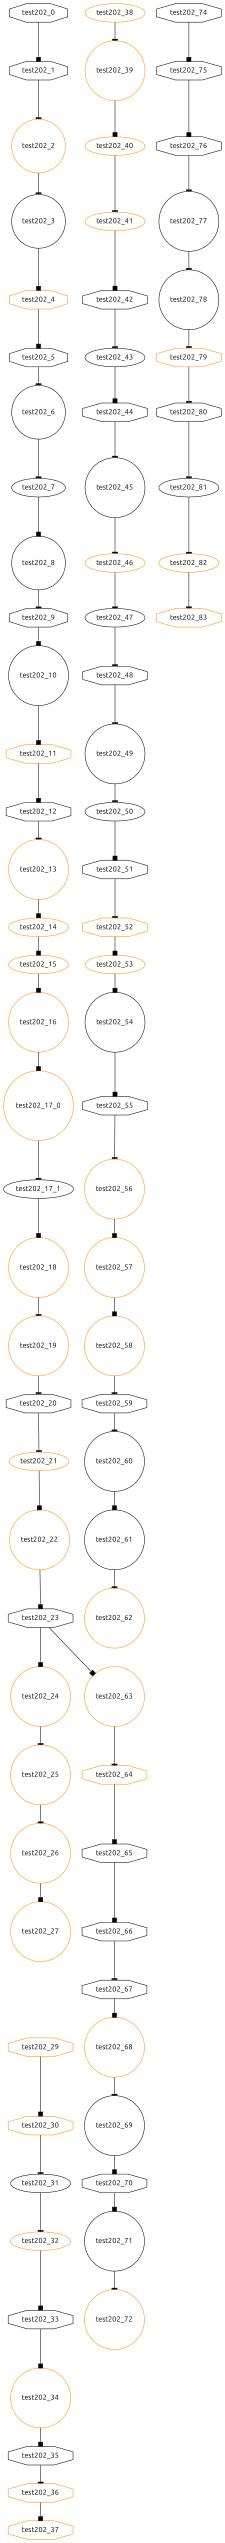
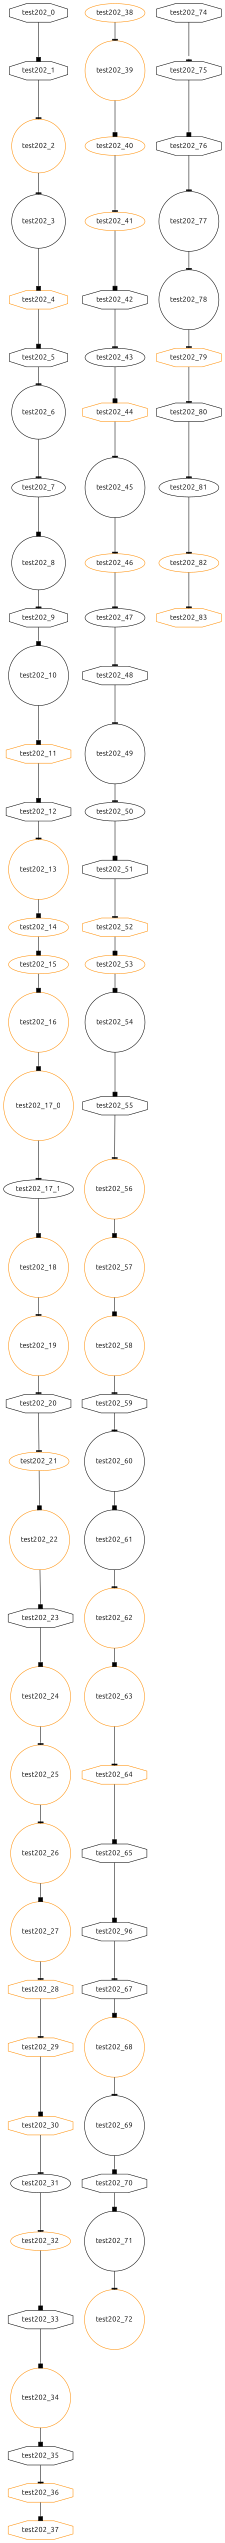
(189, 39) -> (189, 39)
(115, 412) -> (115, 412)
(70, 1649) -> (114, 1655)
(114, 1932) -> (114, 1932)
none -> (41, 1989)
